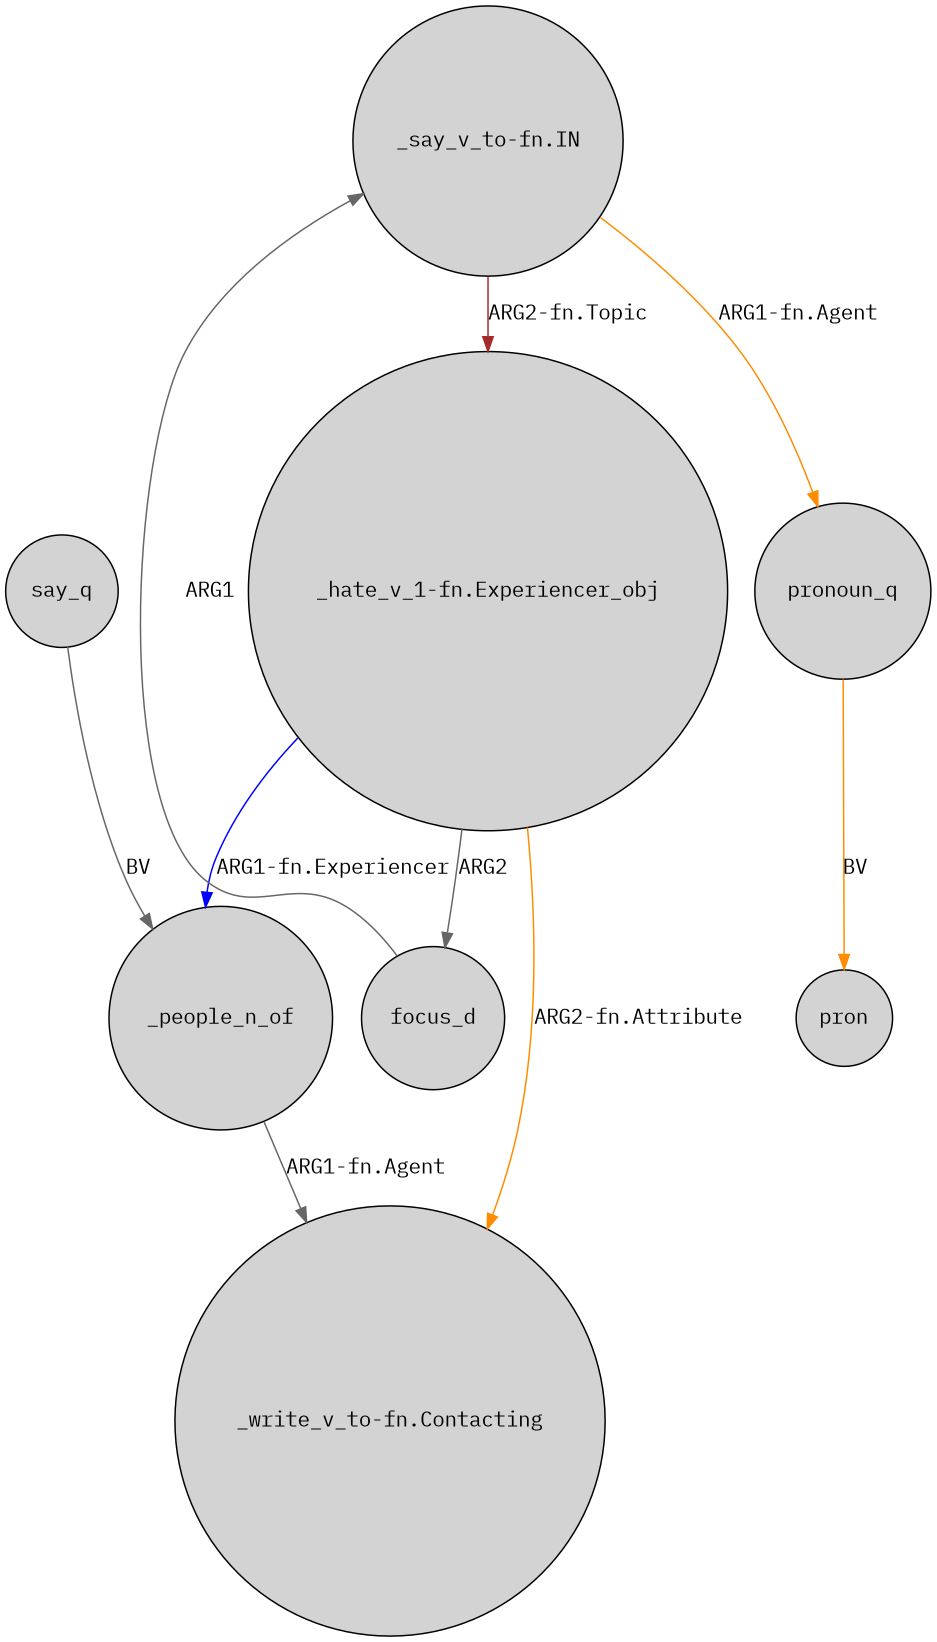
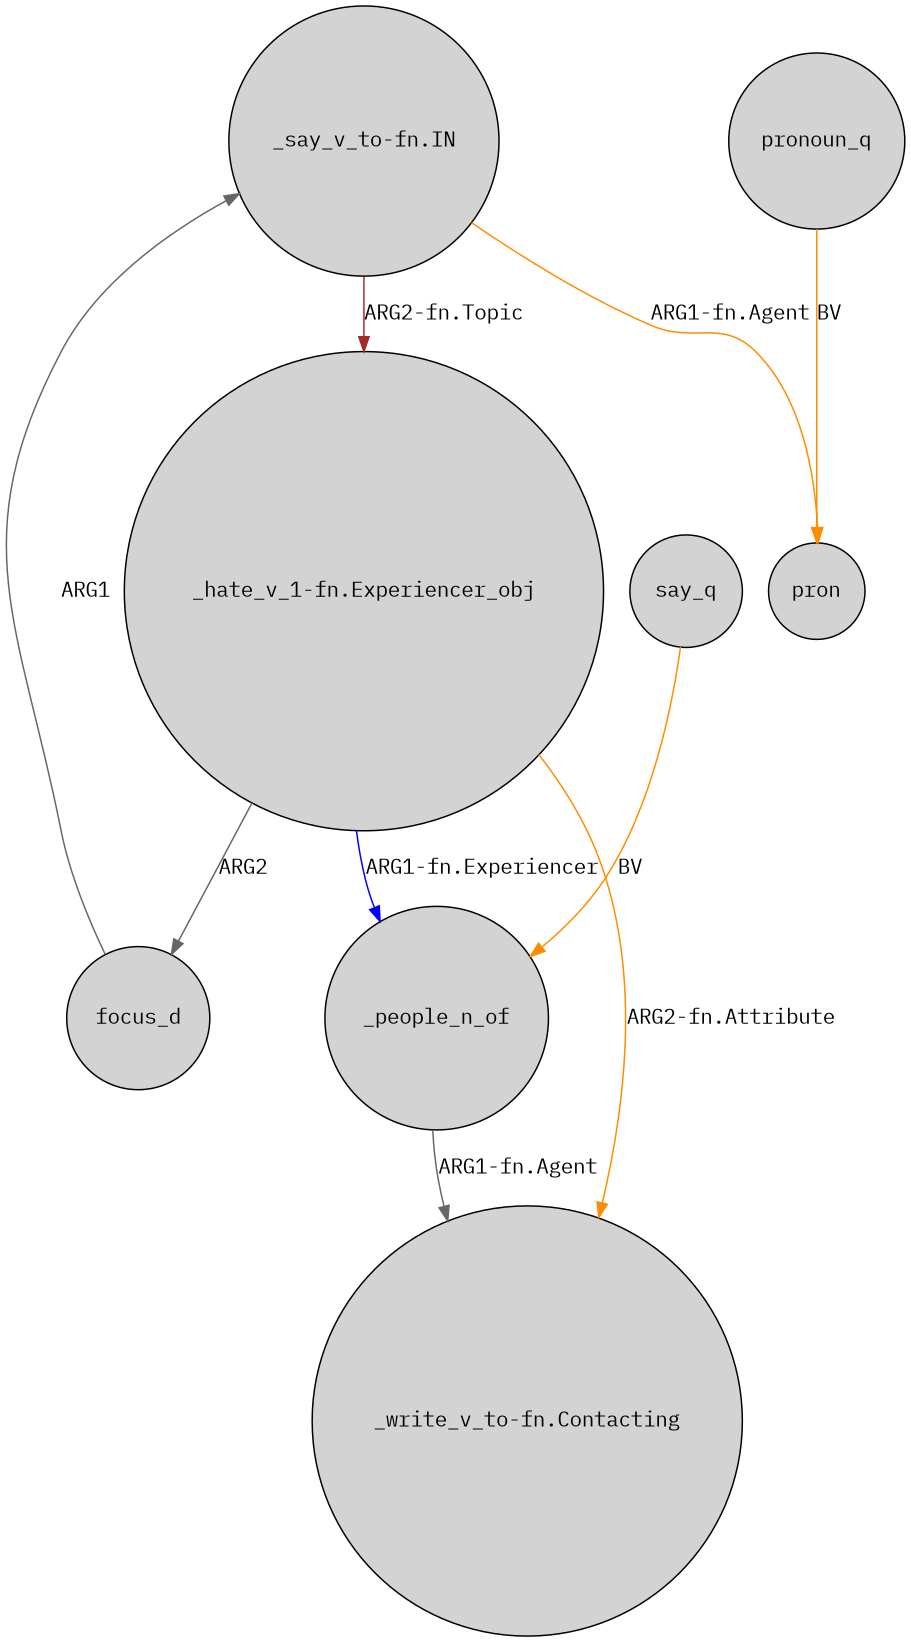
(729, 337) -> (697, 333)
(94, 785) -> (639, 811)
